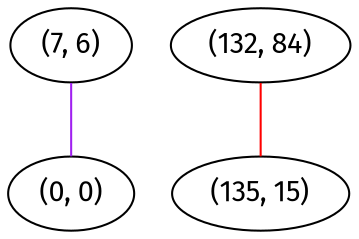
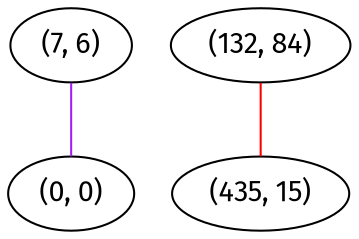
(261, 194) -> (261, 194)
